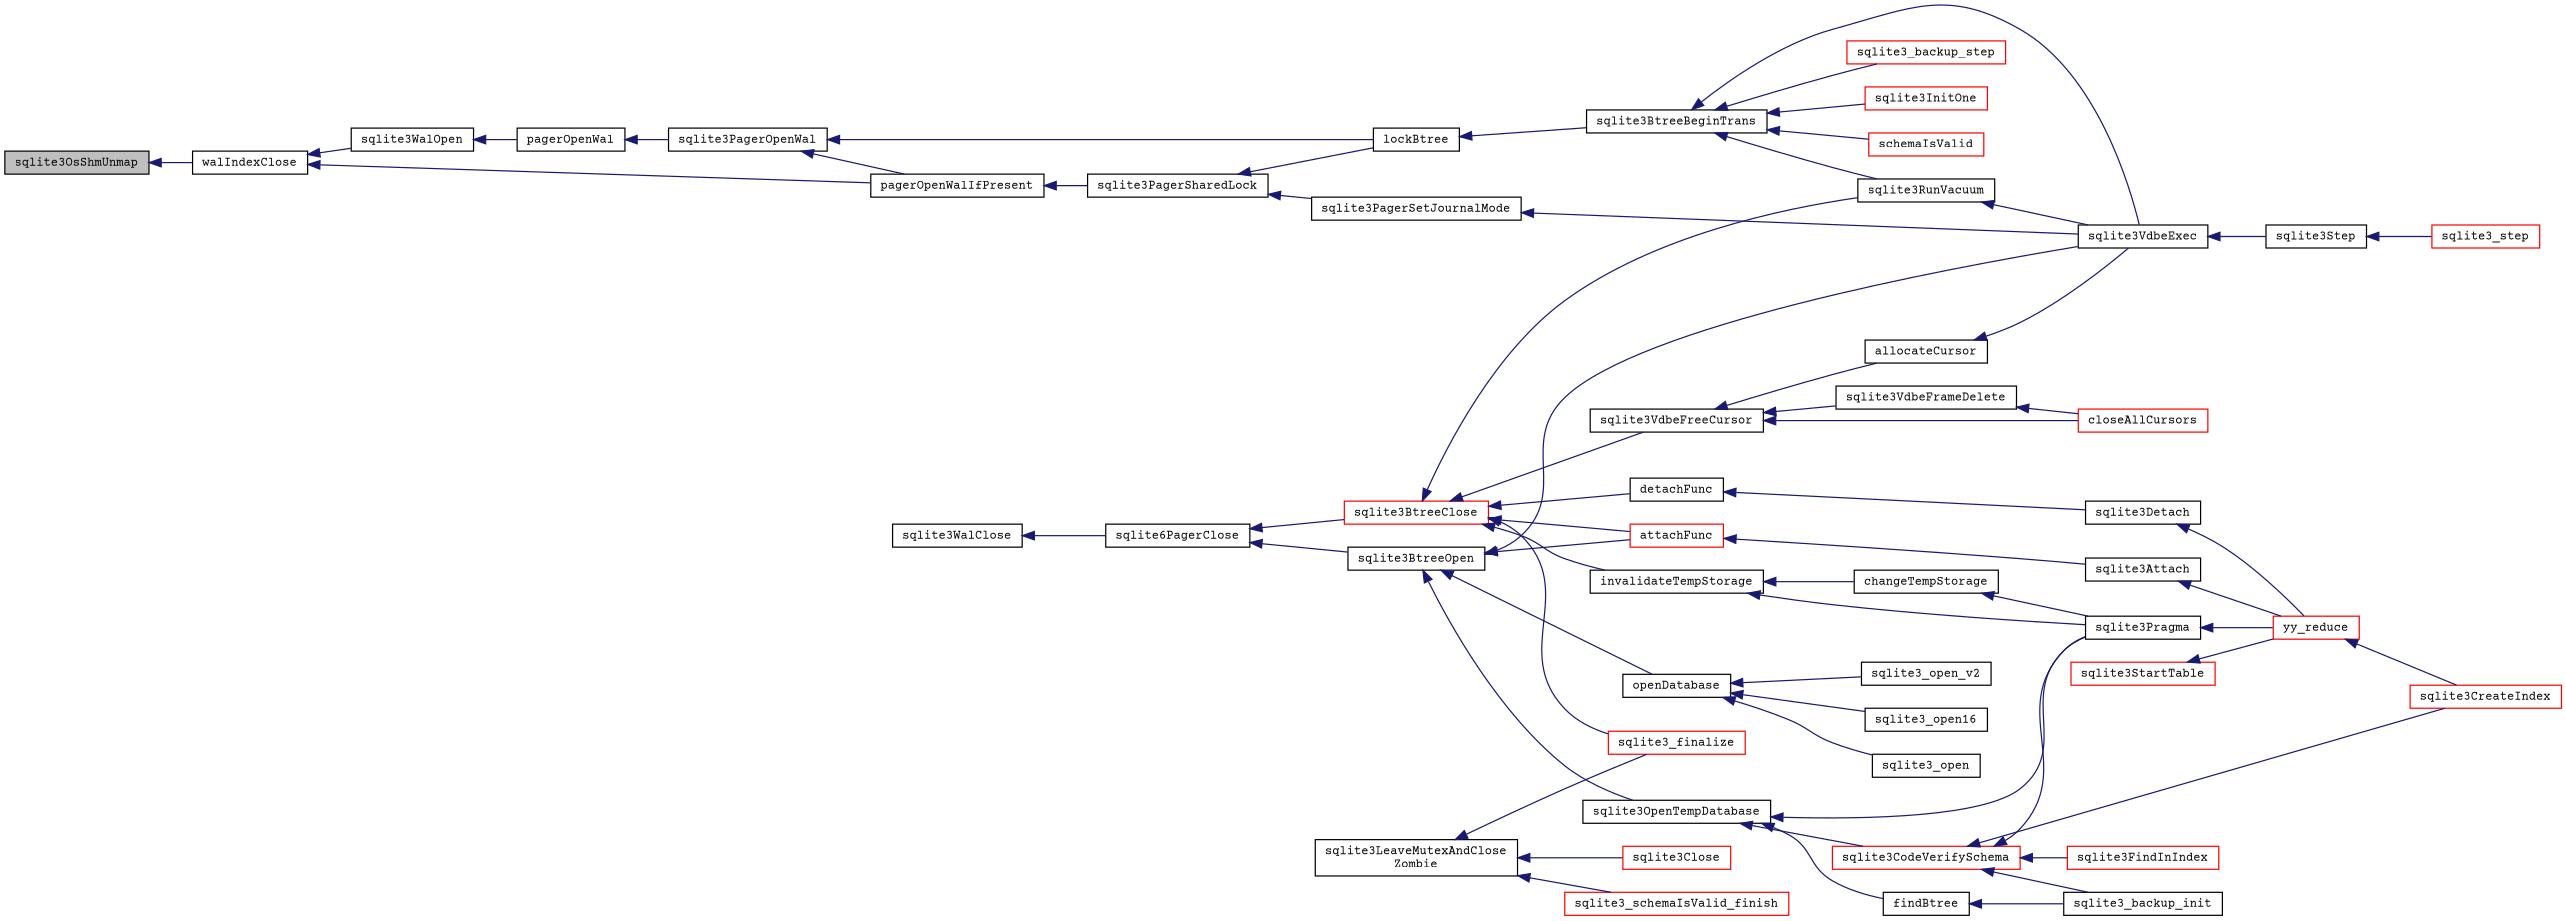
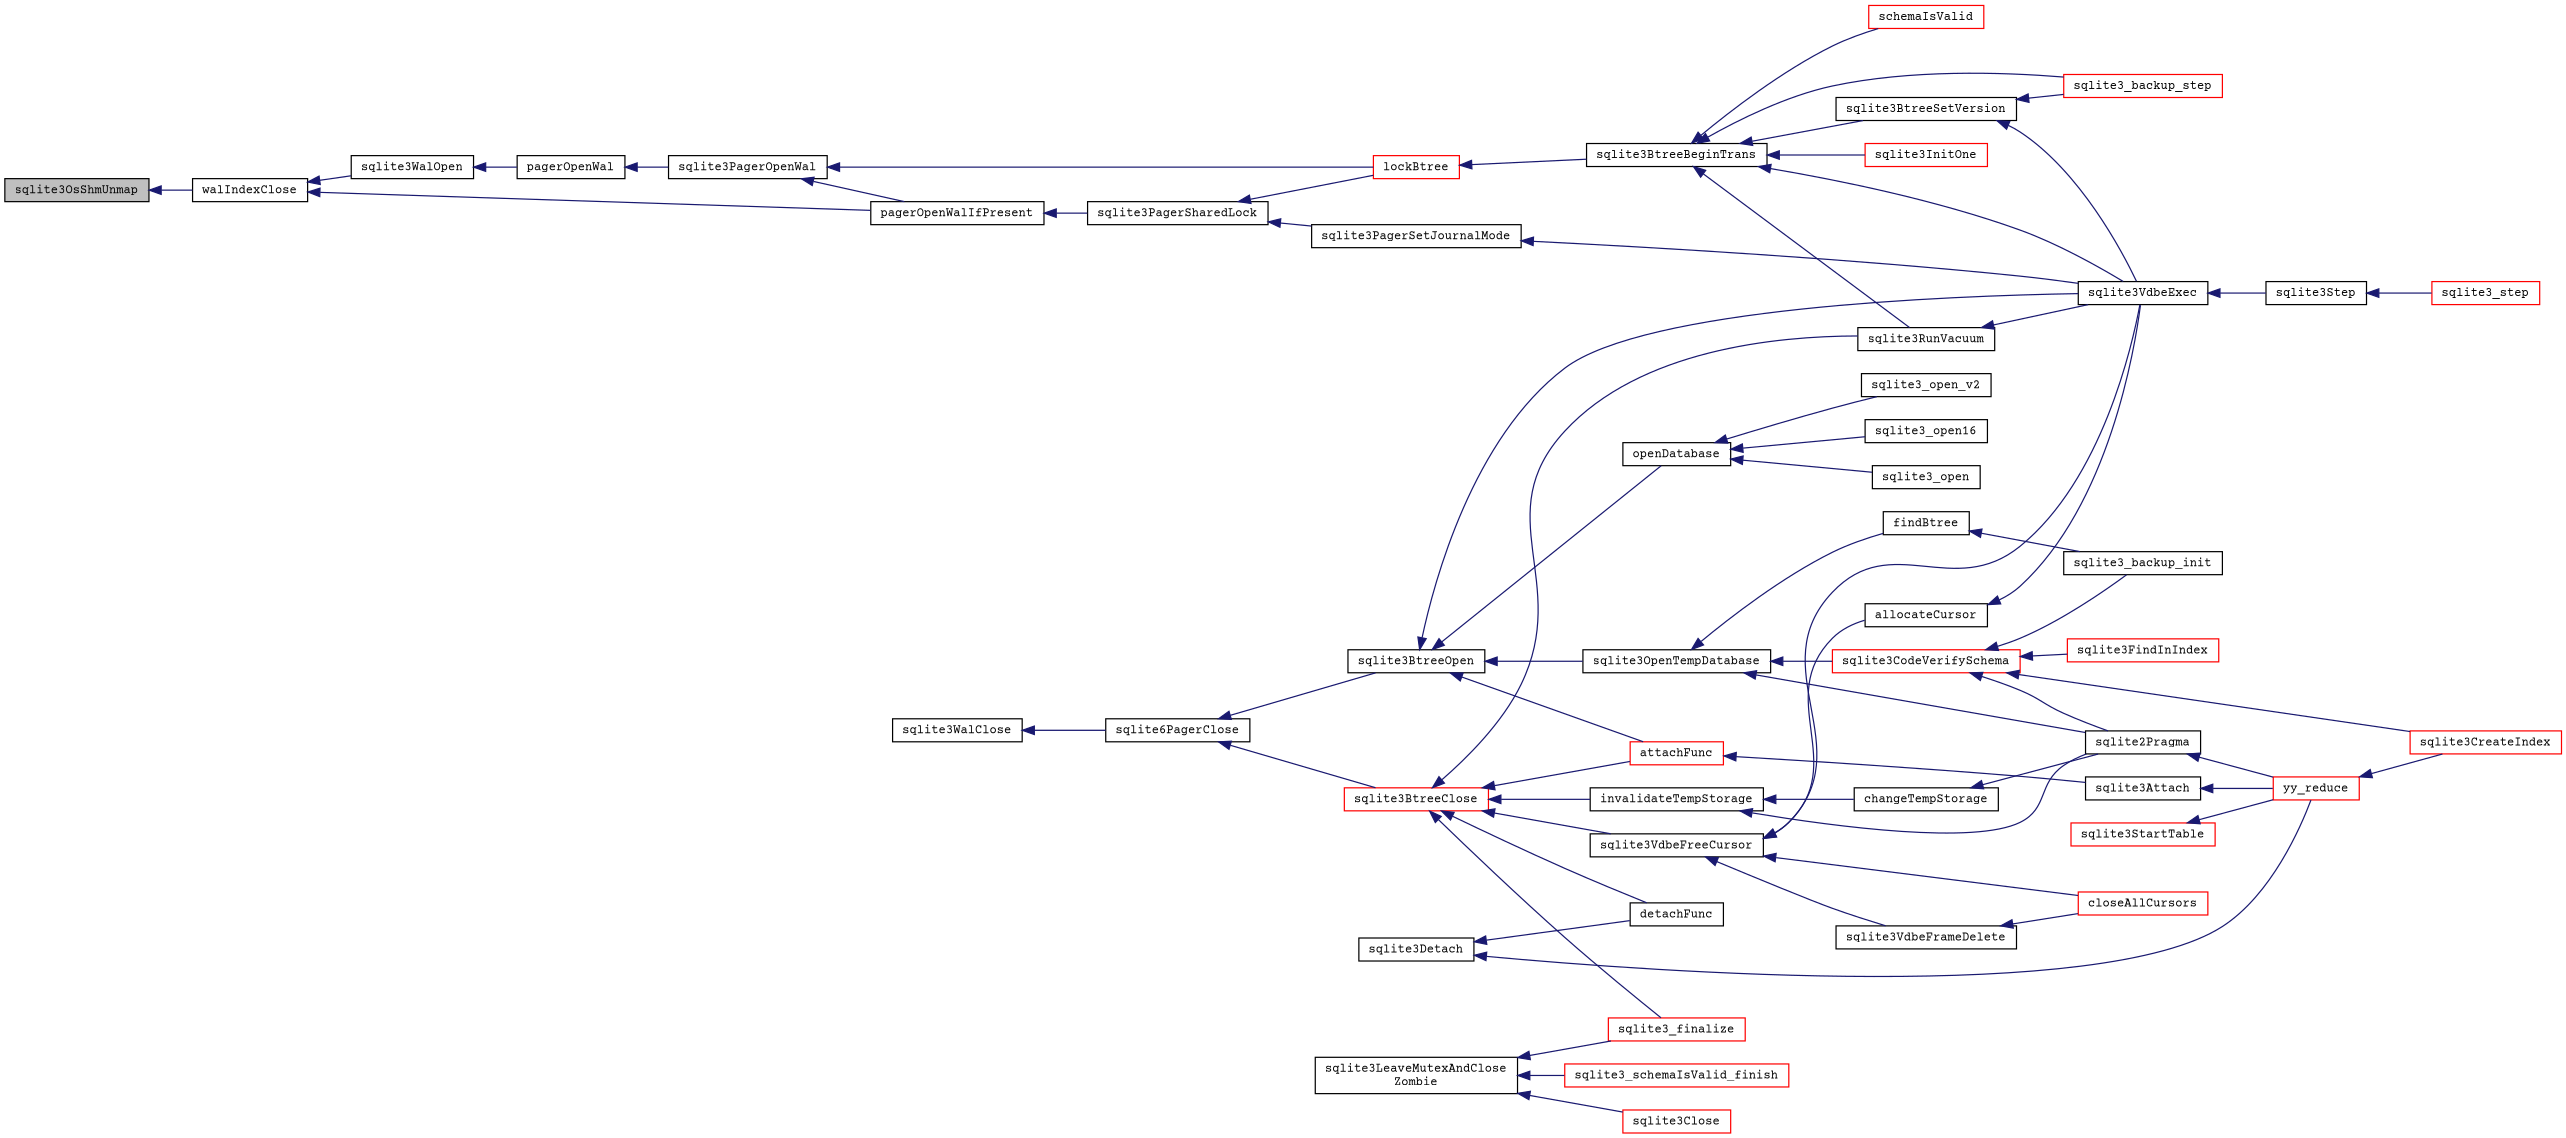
none -> (1926, 109)
(1416, 140) -> (1416, 167)
(1911, 501) -> (1547, 932)
none -> (1931, 567)
(2143, 628) -> (2143, 742)
